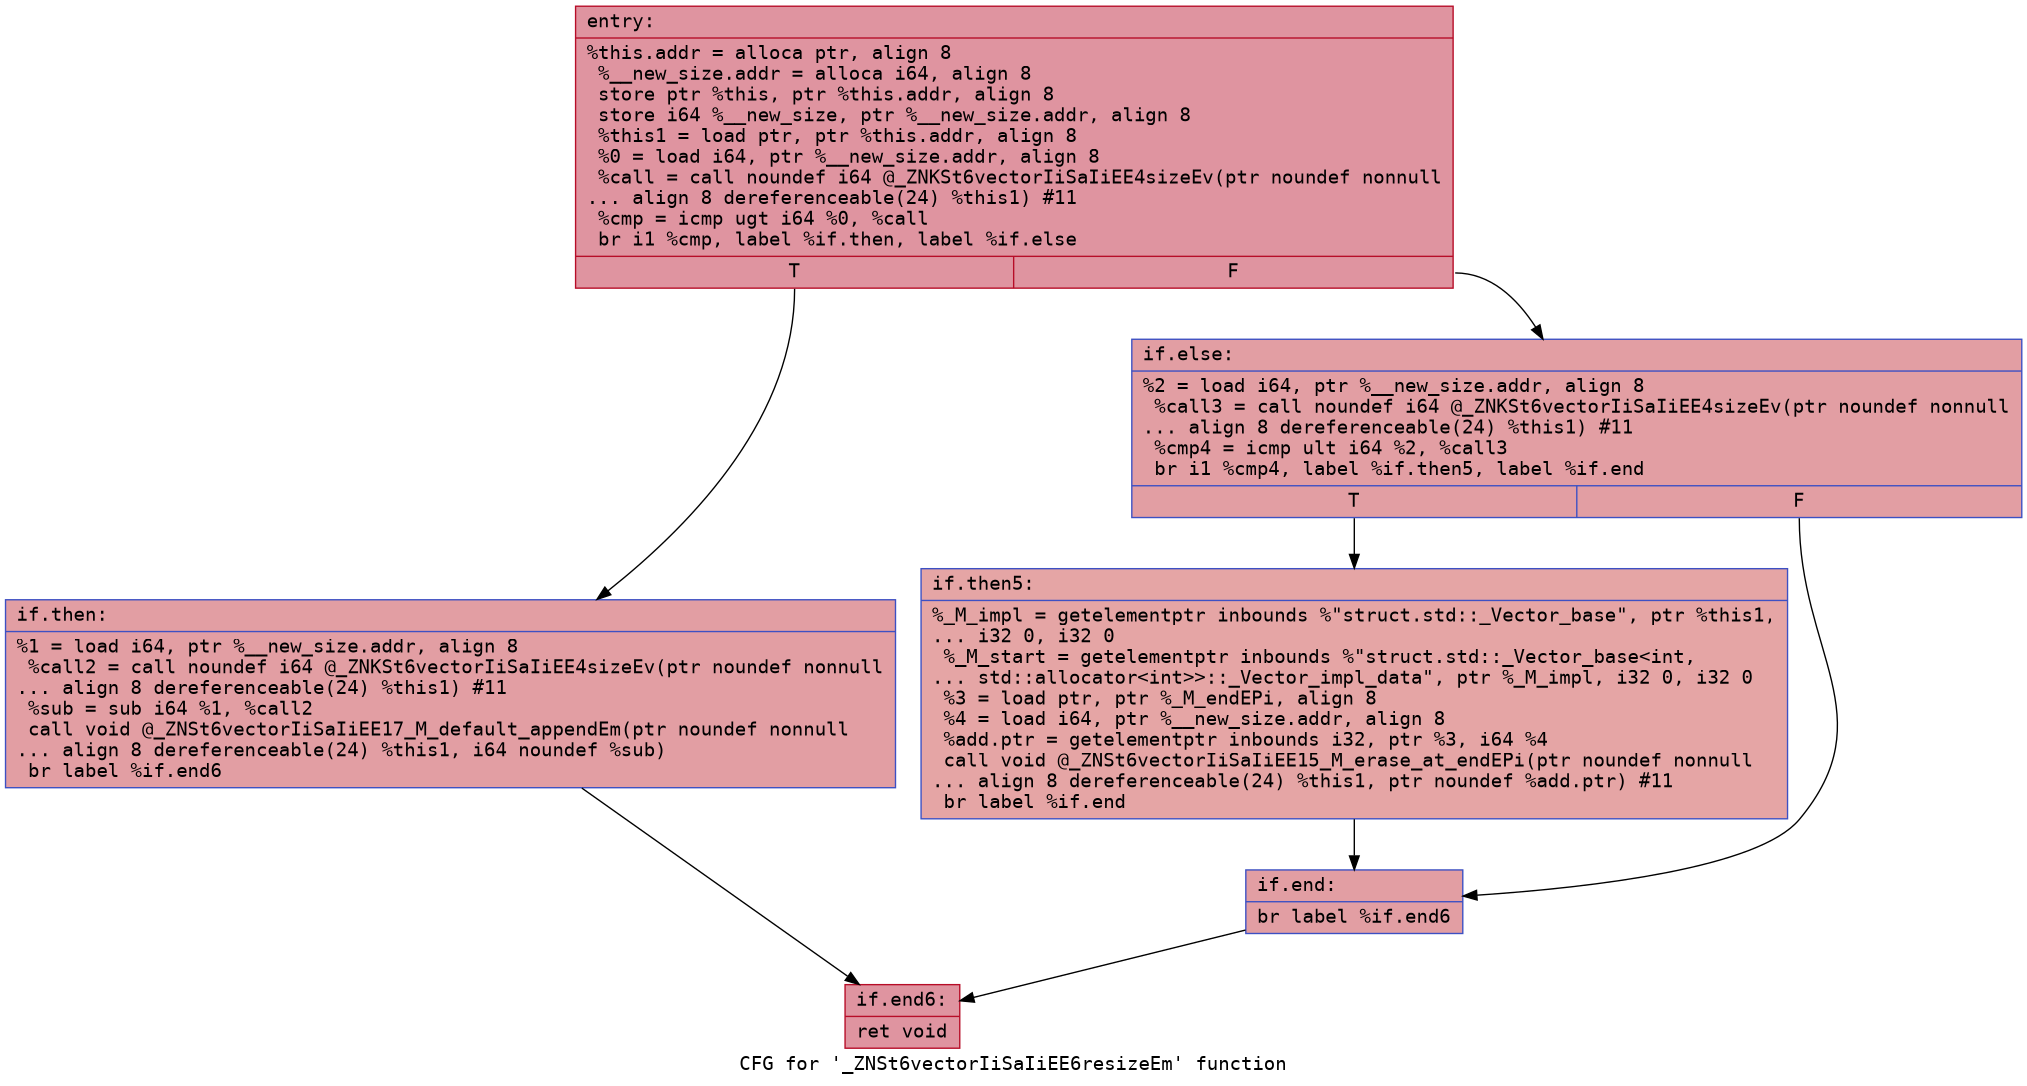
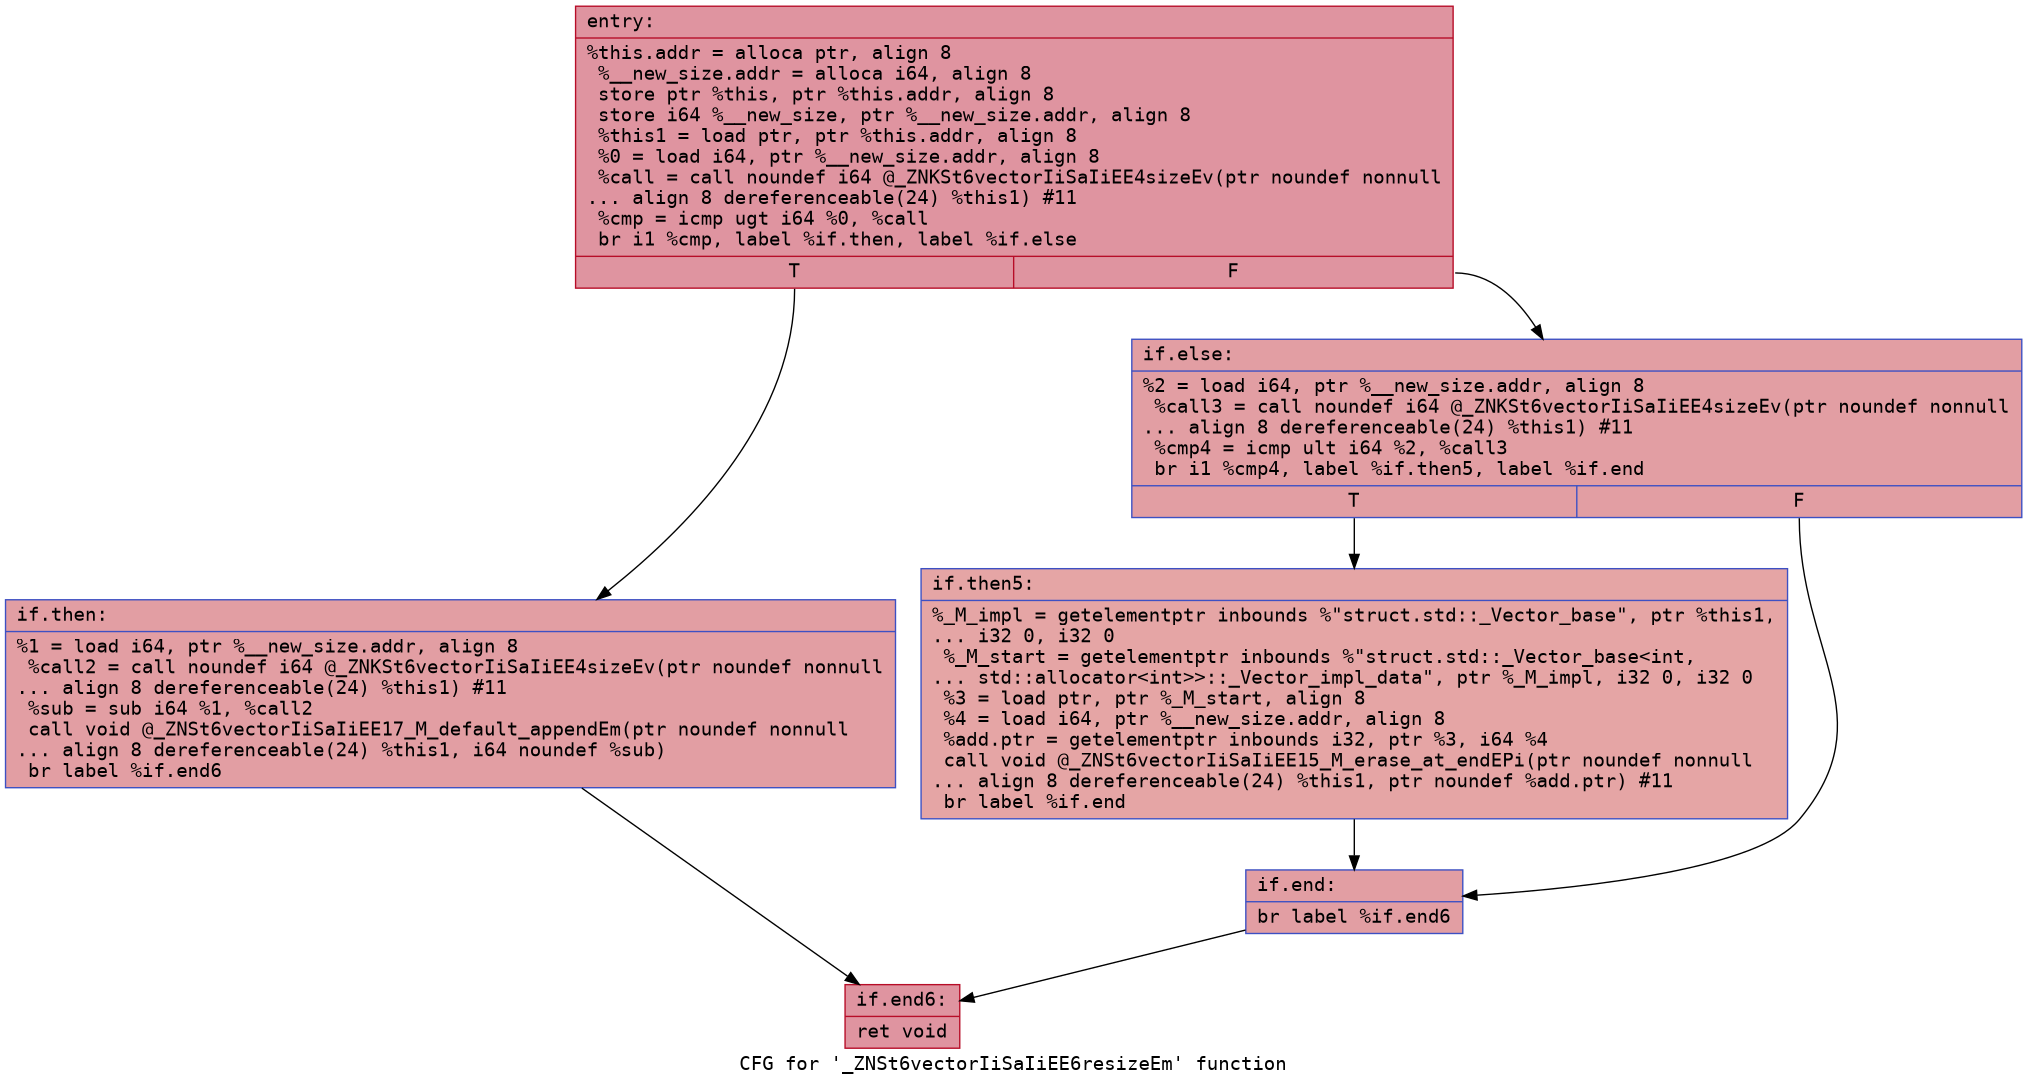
(1155, 699) -> (1149, 699)
